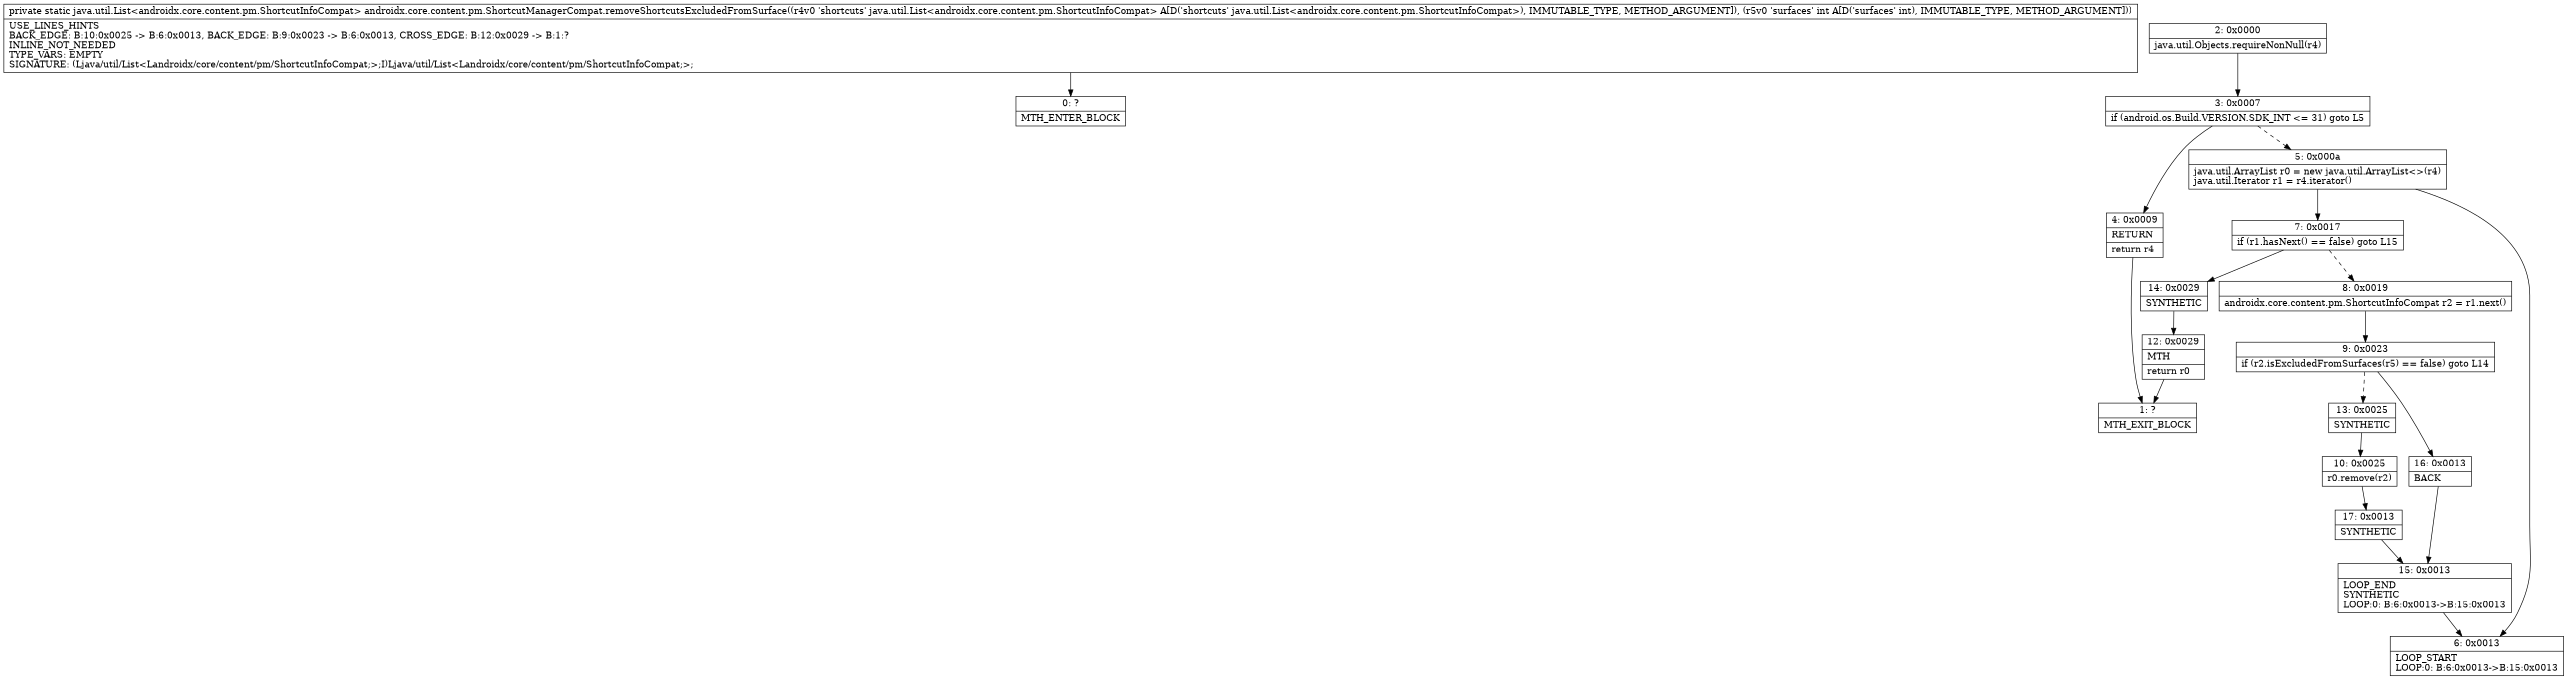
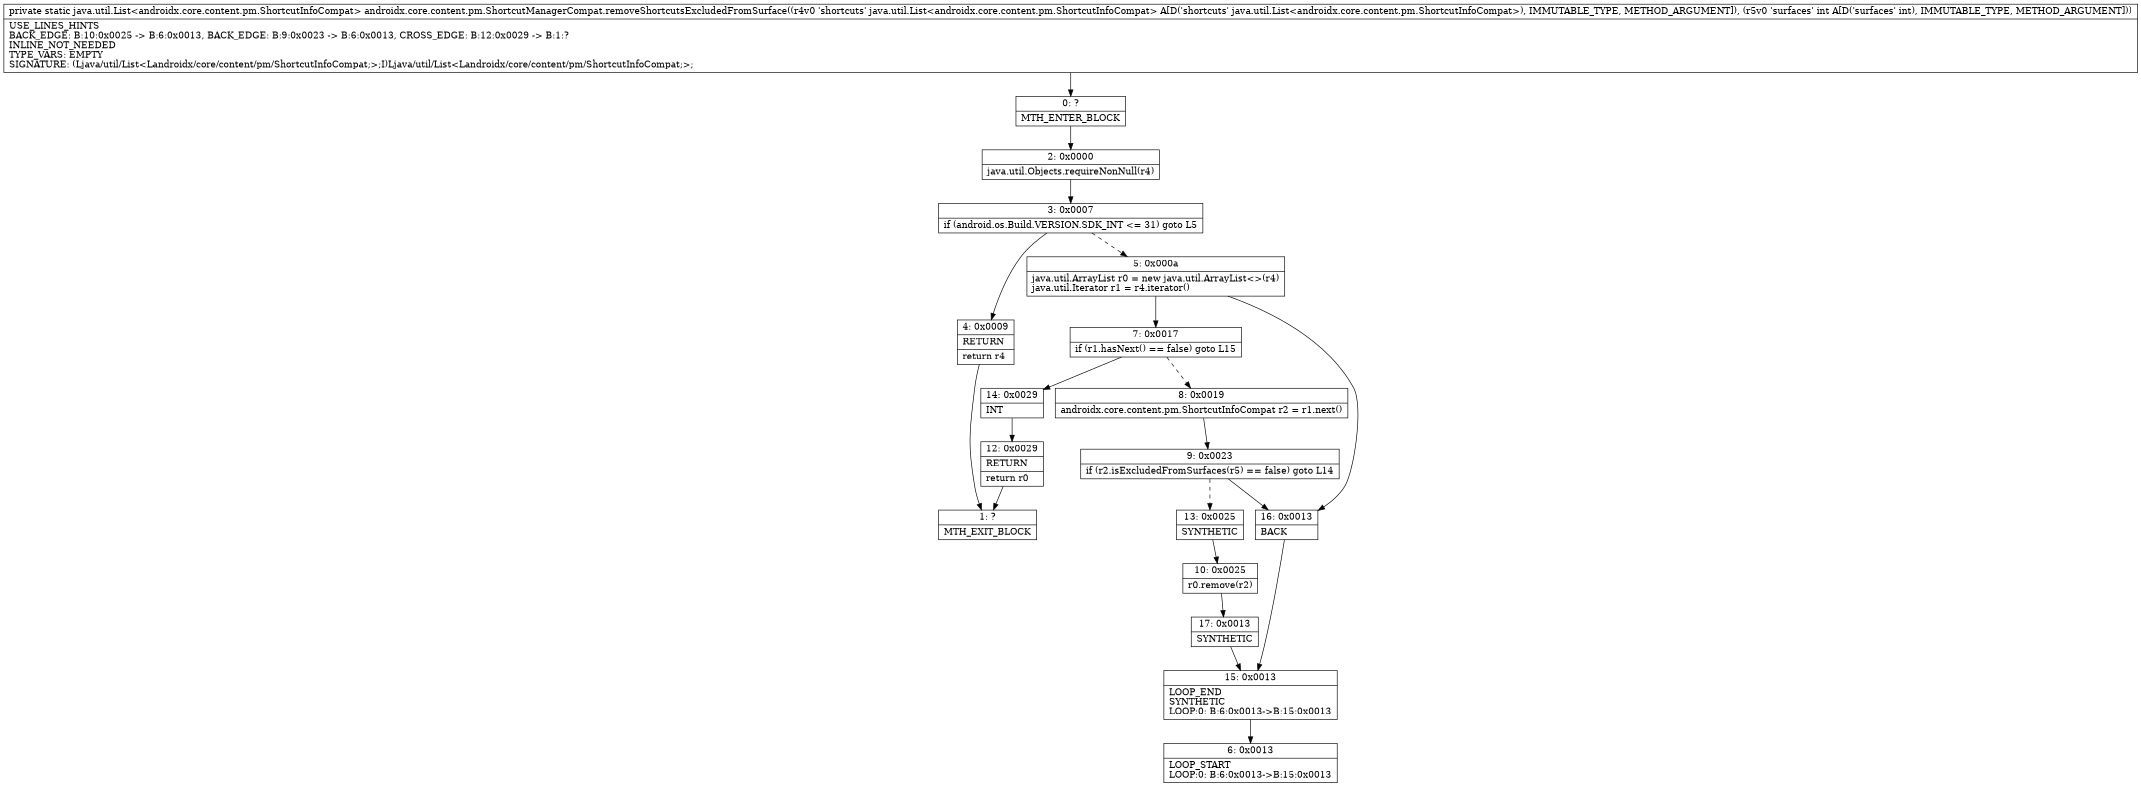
none -> (1071, 135)
(2174, 303) -> (995, 410)
(2159, 357) -> (1007, 464)
(2530, 383) -> (1346, 376)
